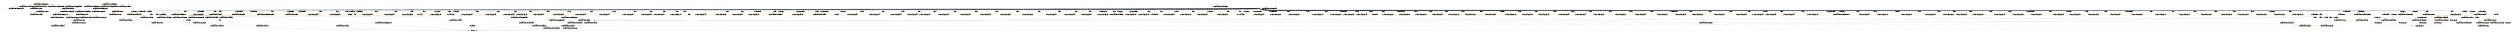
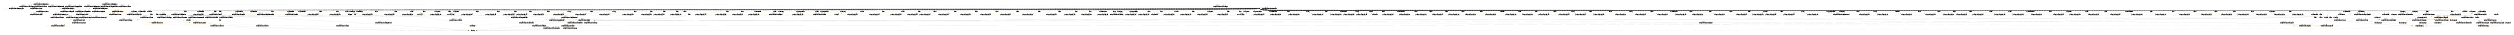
(2438, 23) -> (2438, 23)
